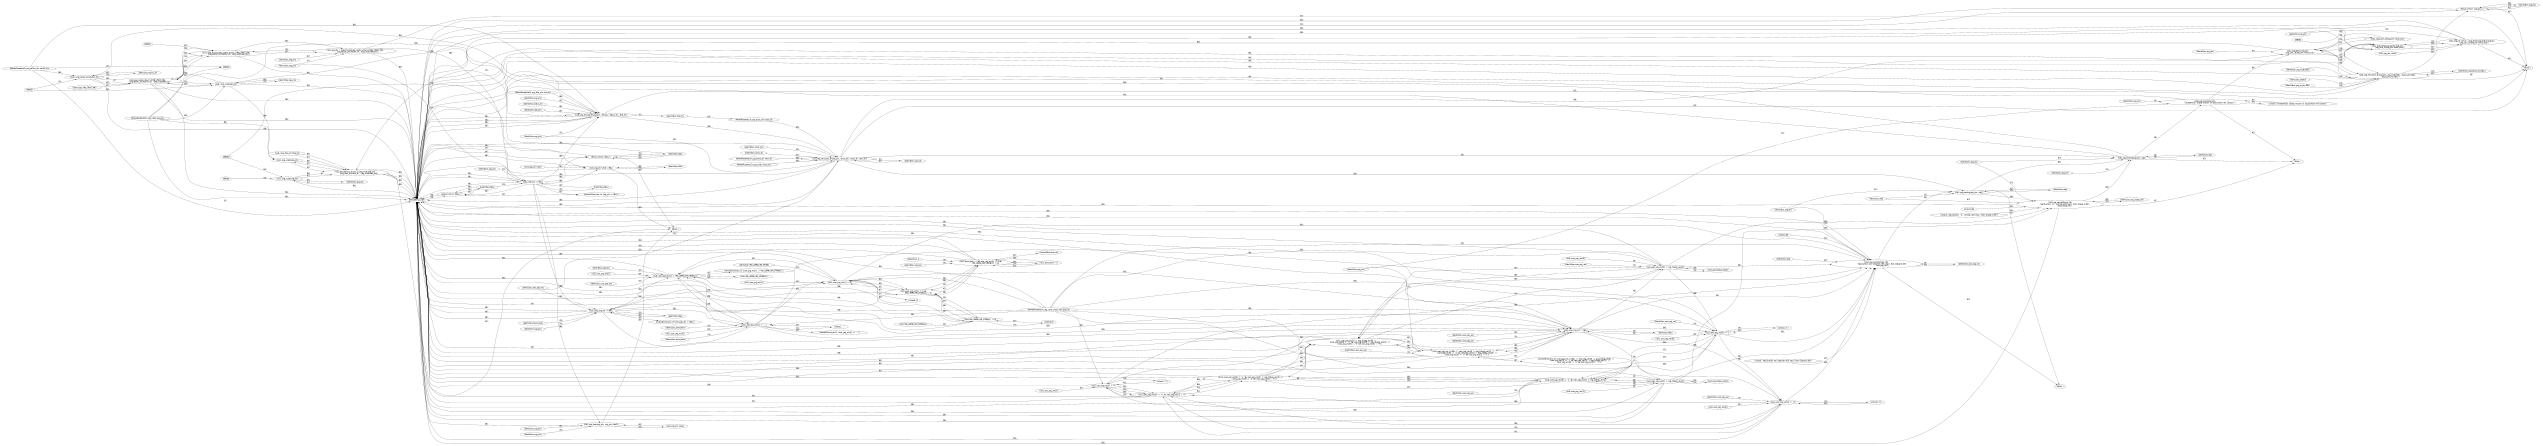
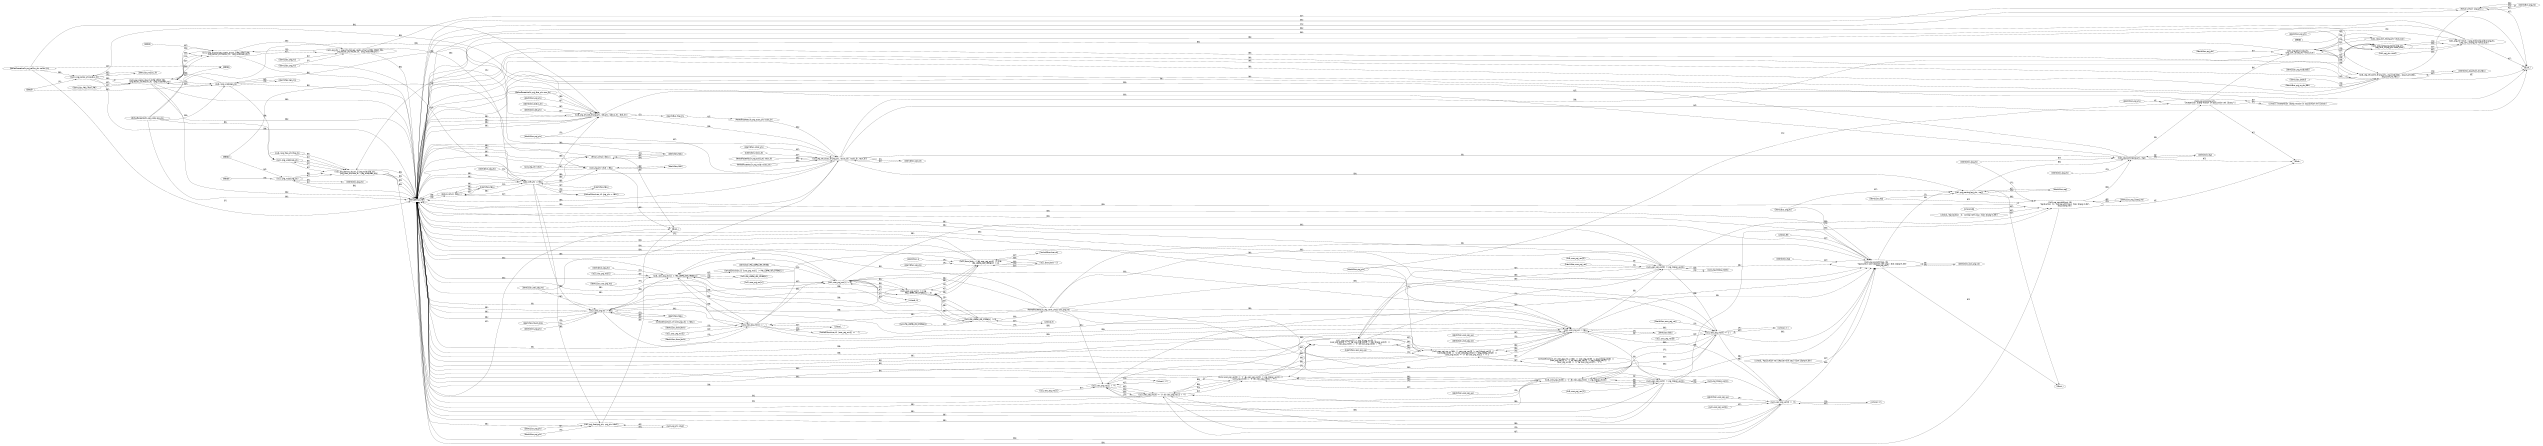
(682, 290) -> (1022, 317)
